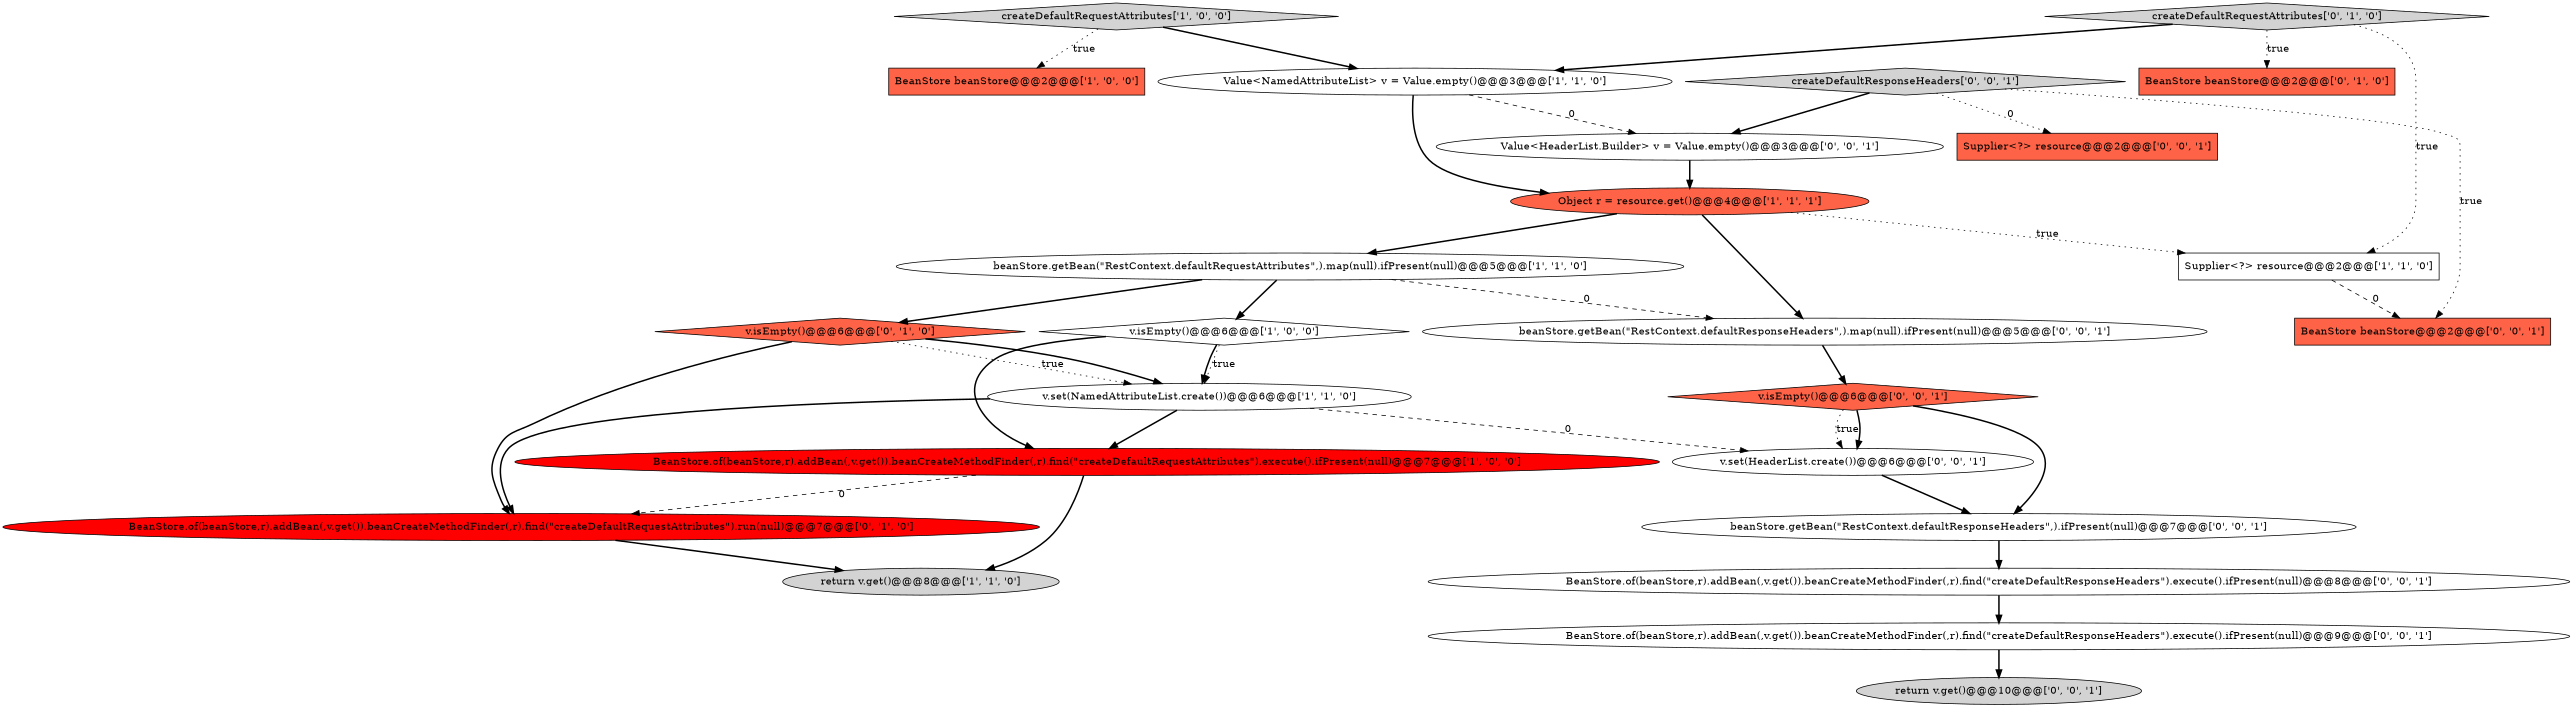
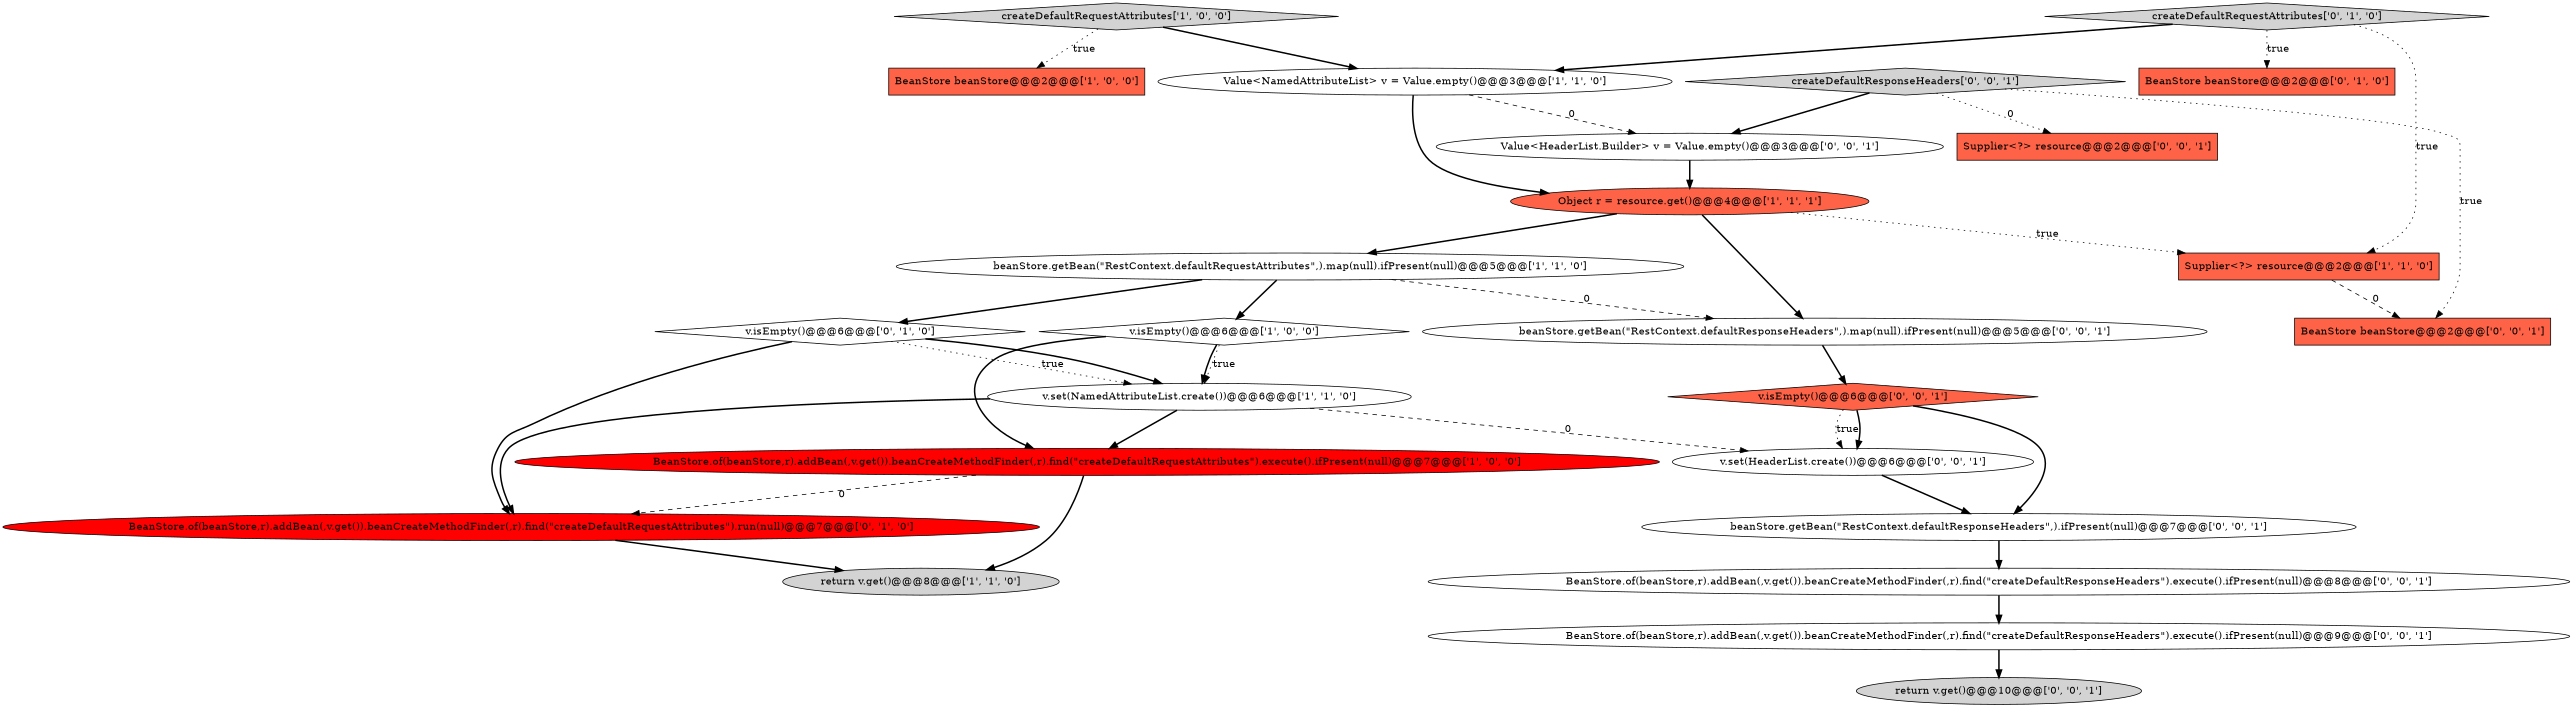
(2309, 267) -> (2309, 267)
(840, 332) -> (840, 332)
